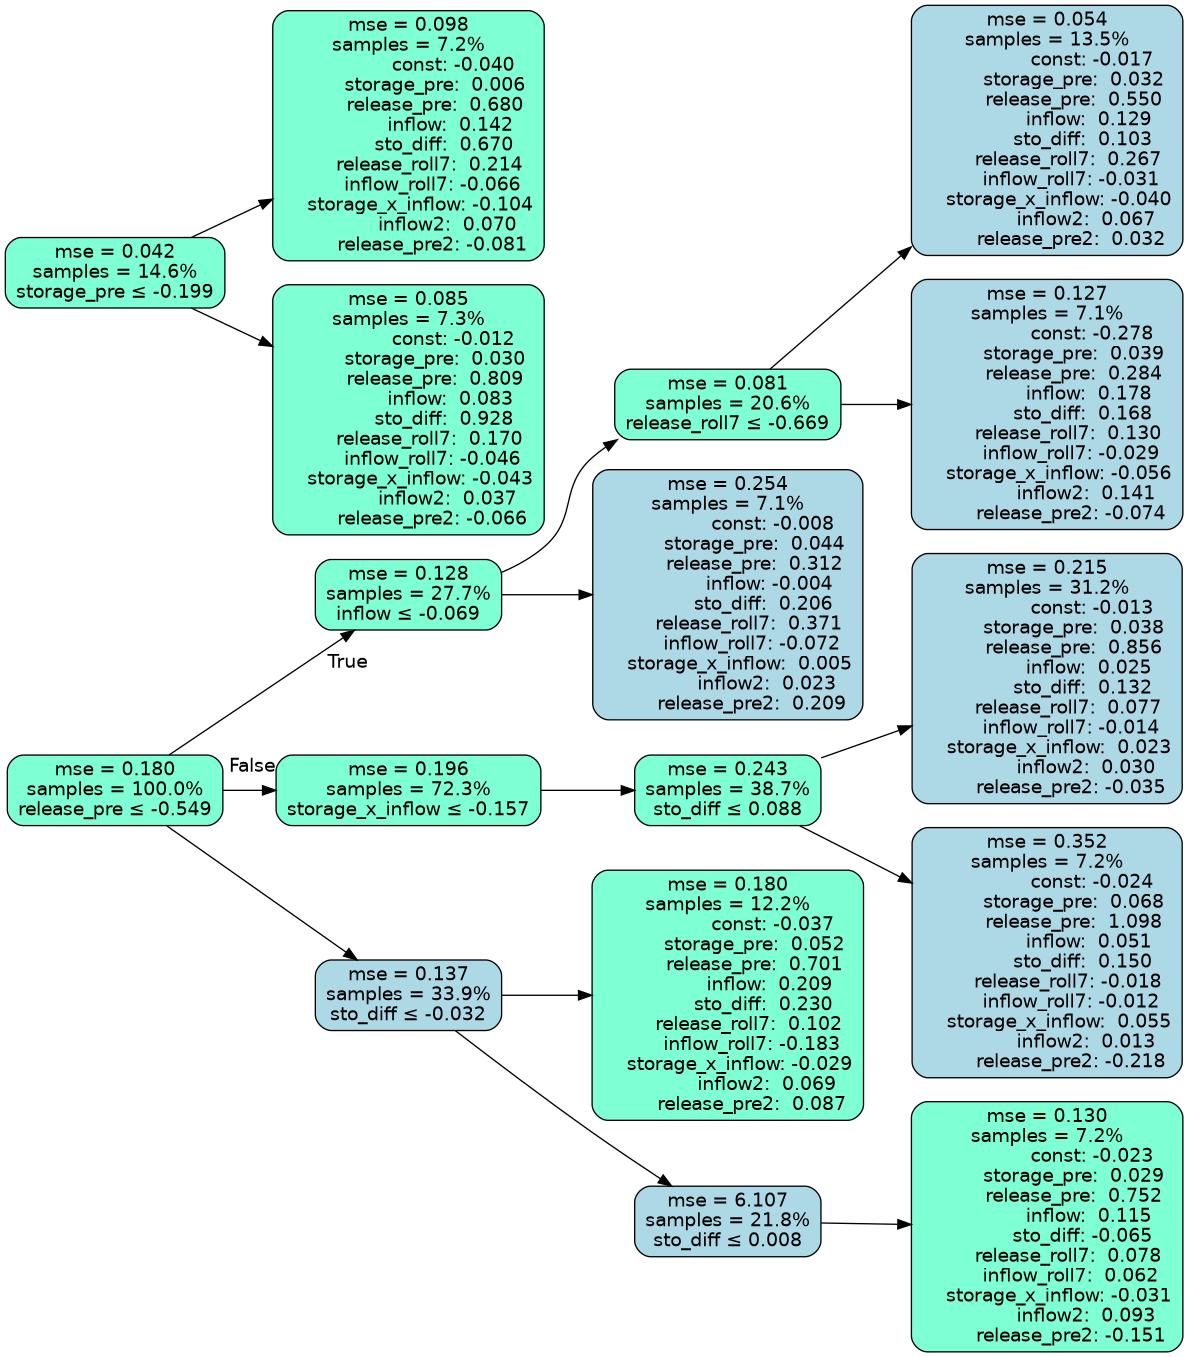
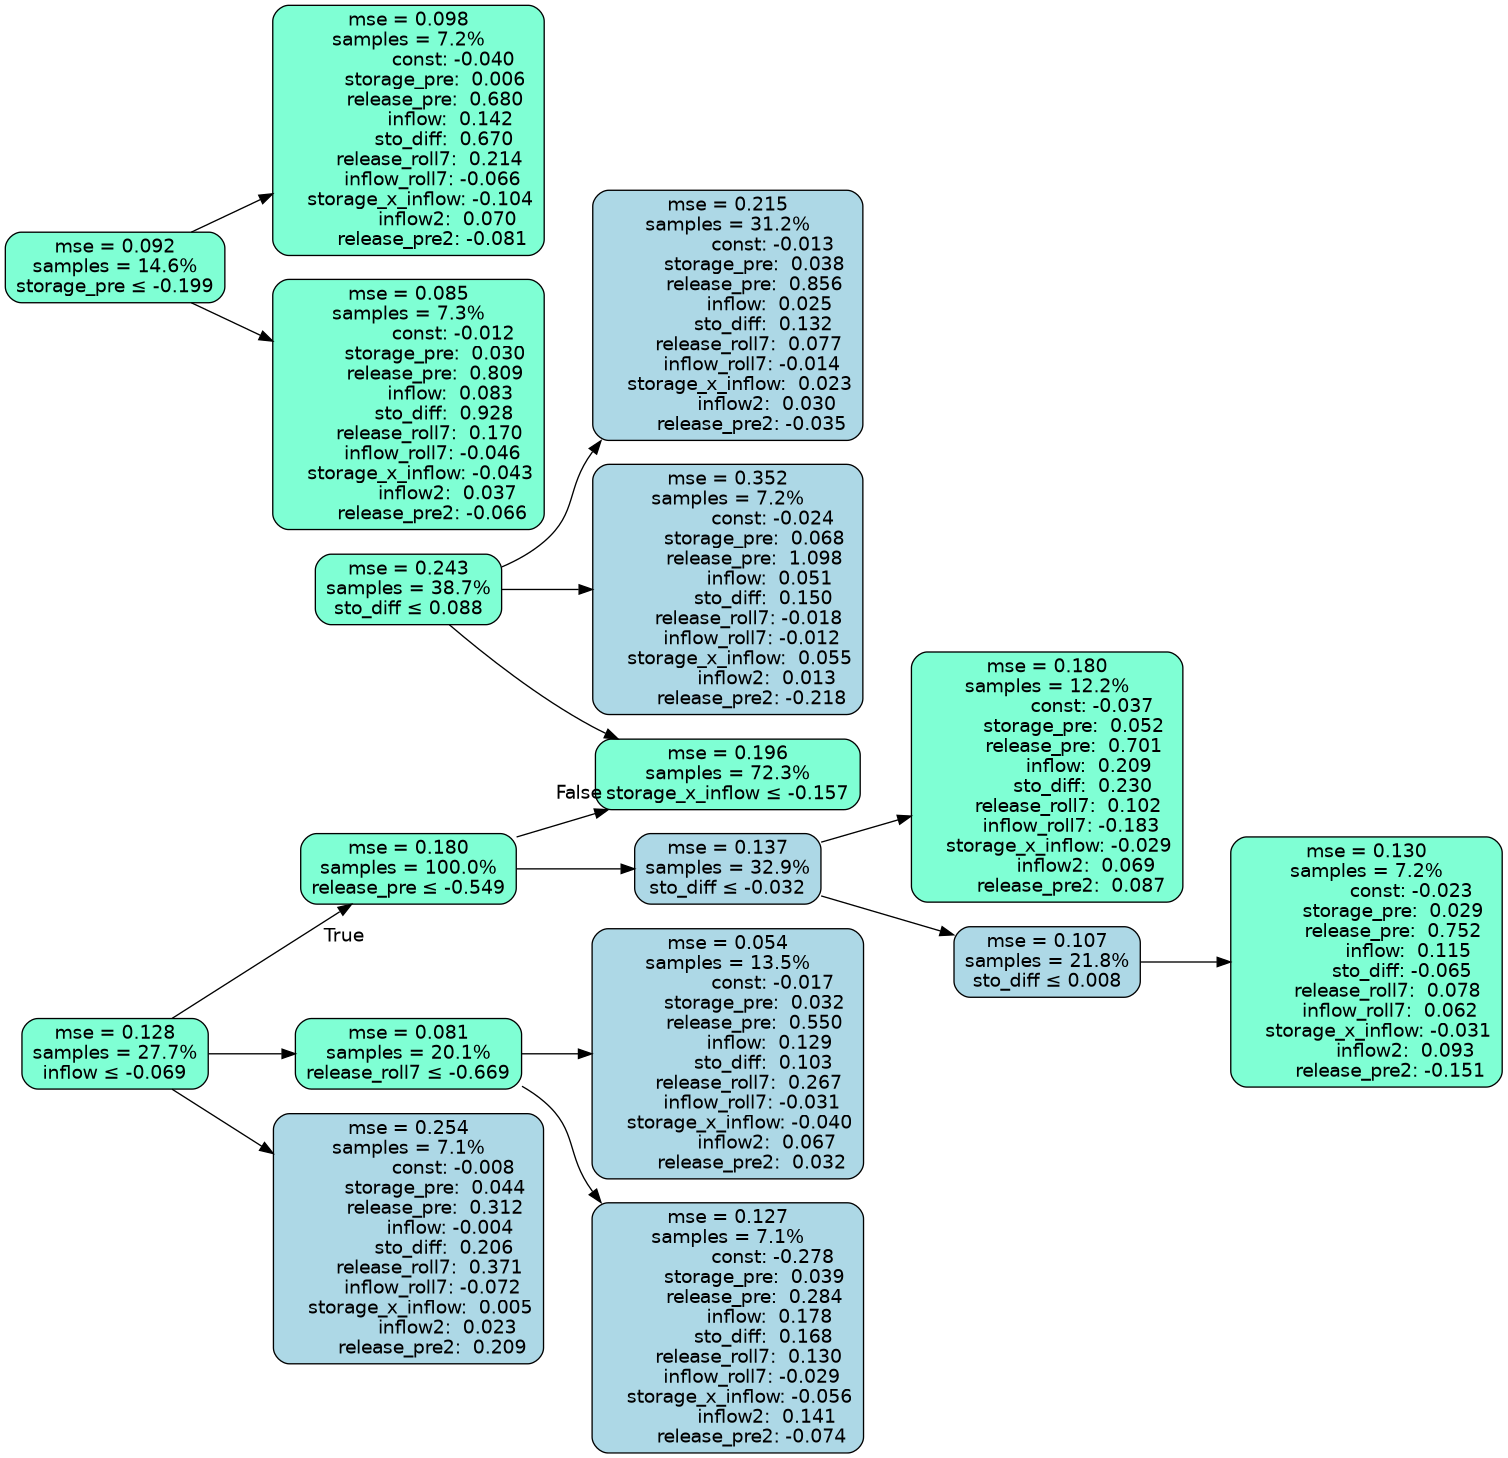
(115, 273) -> (115, 267)
(728, 404) -> (408, 1054)
(256, 696) -> (256, 965)
(581, 790) -> (524, 684)
(408, 995) -> (728, 869)
(728, 1221) -> (1047, 962)
